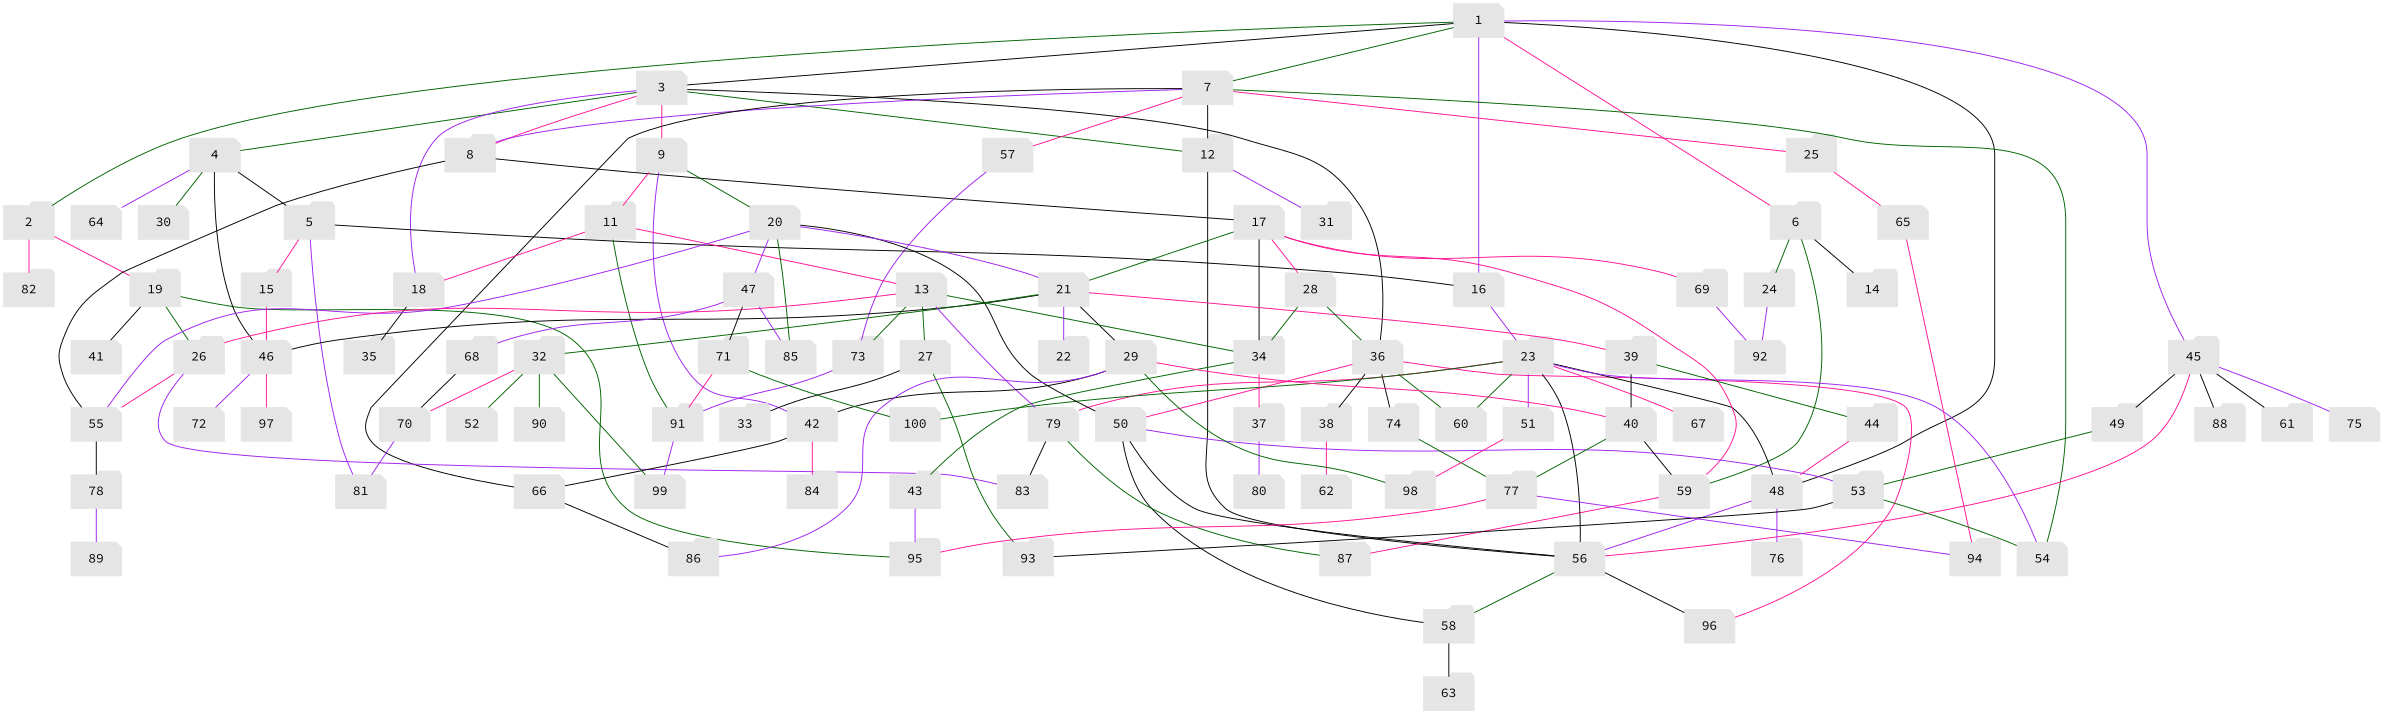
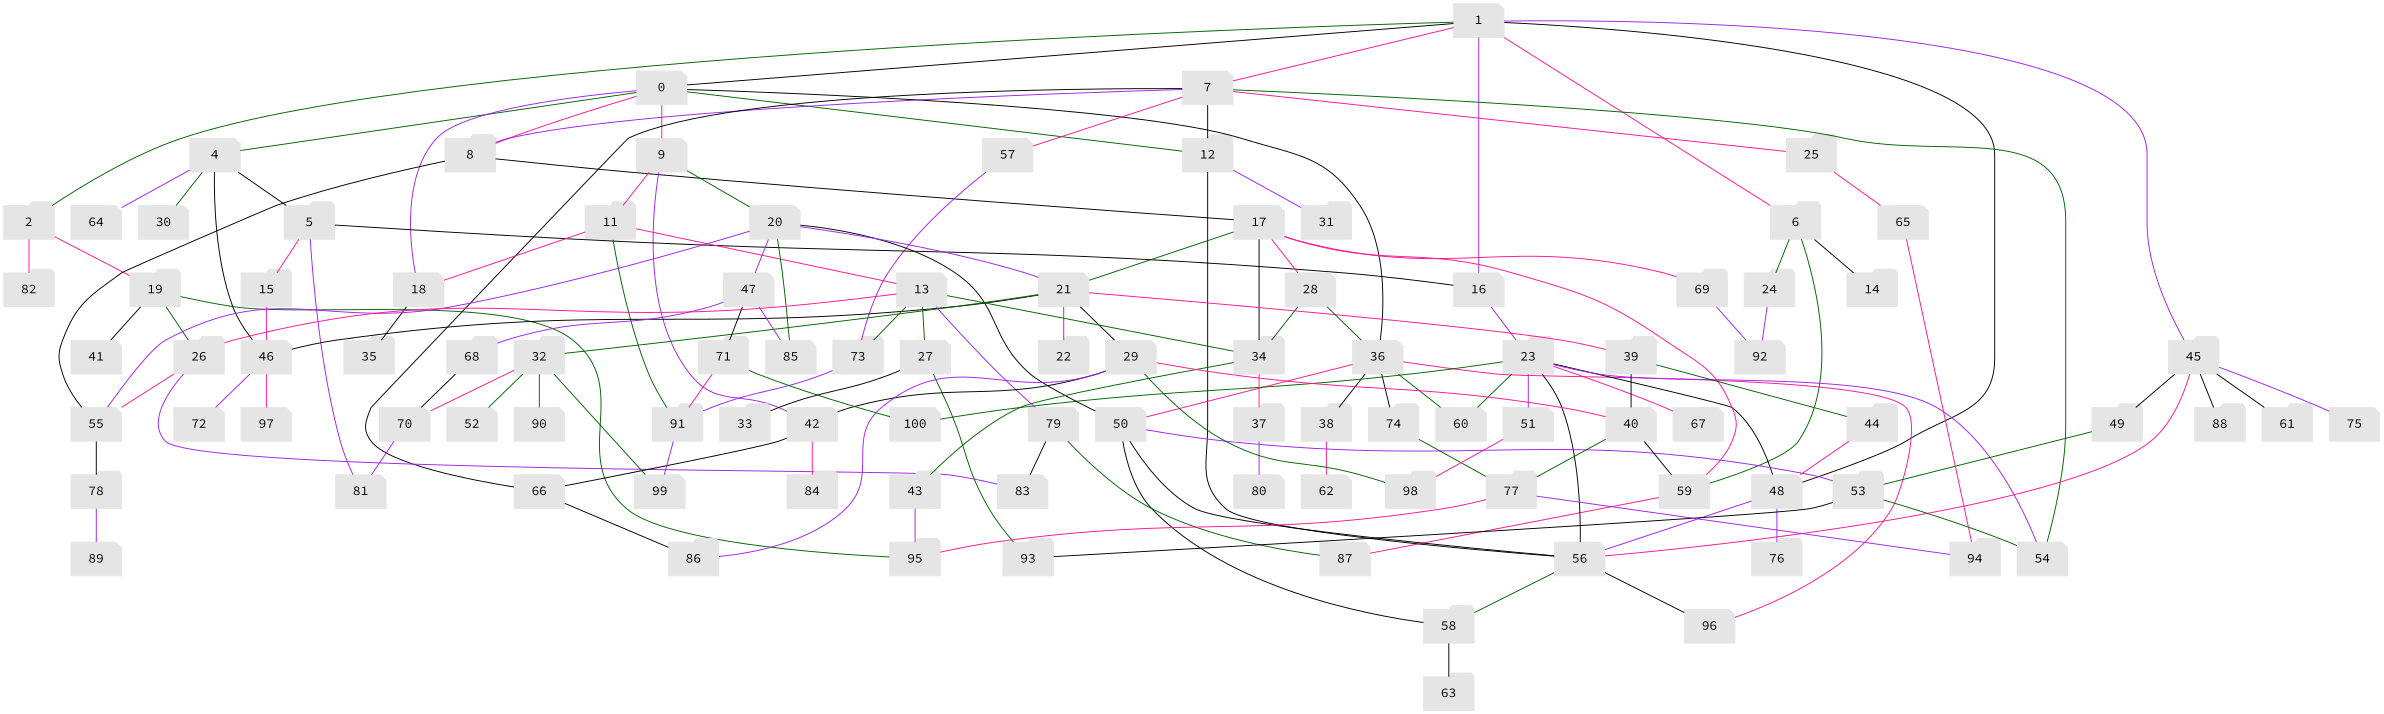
(1343, 54) -> (1343, 54)
(662, 88) -> (662, 88)
(1236, 383) -> none
